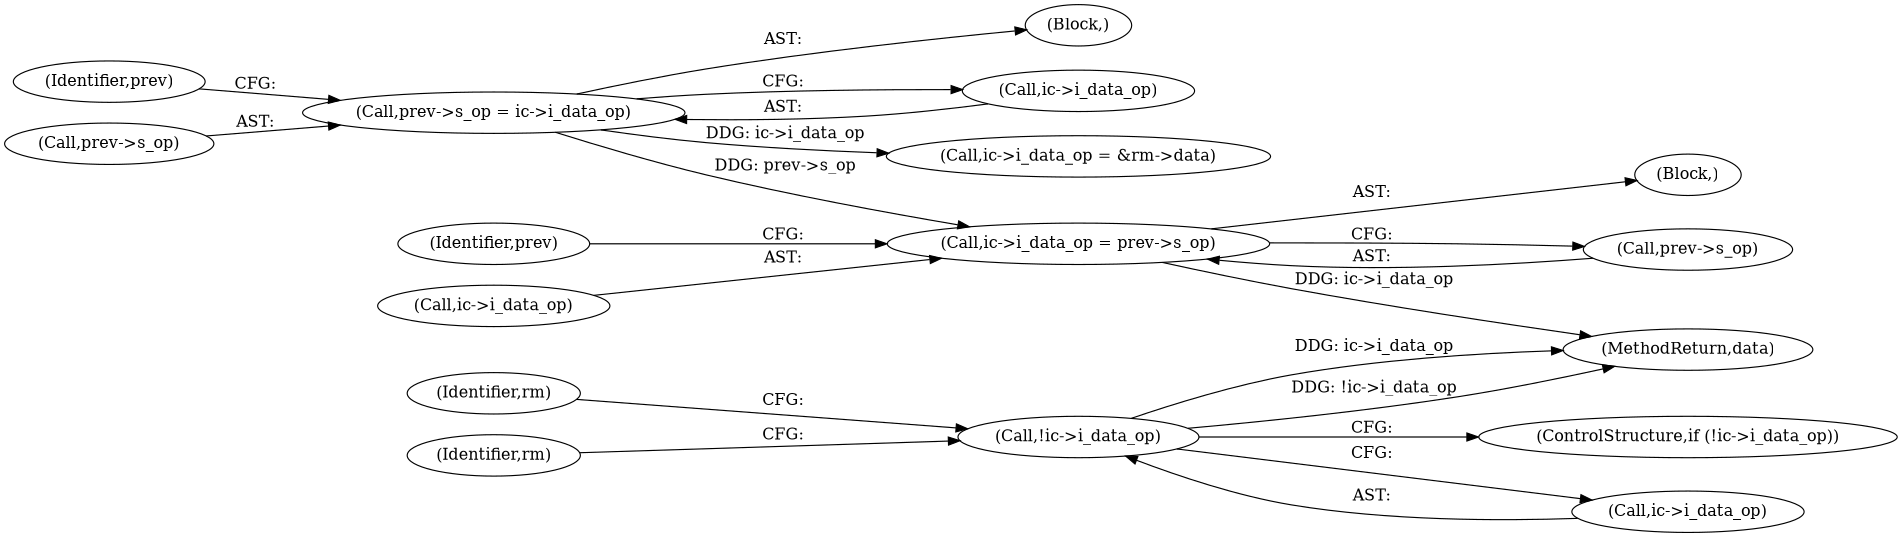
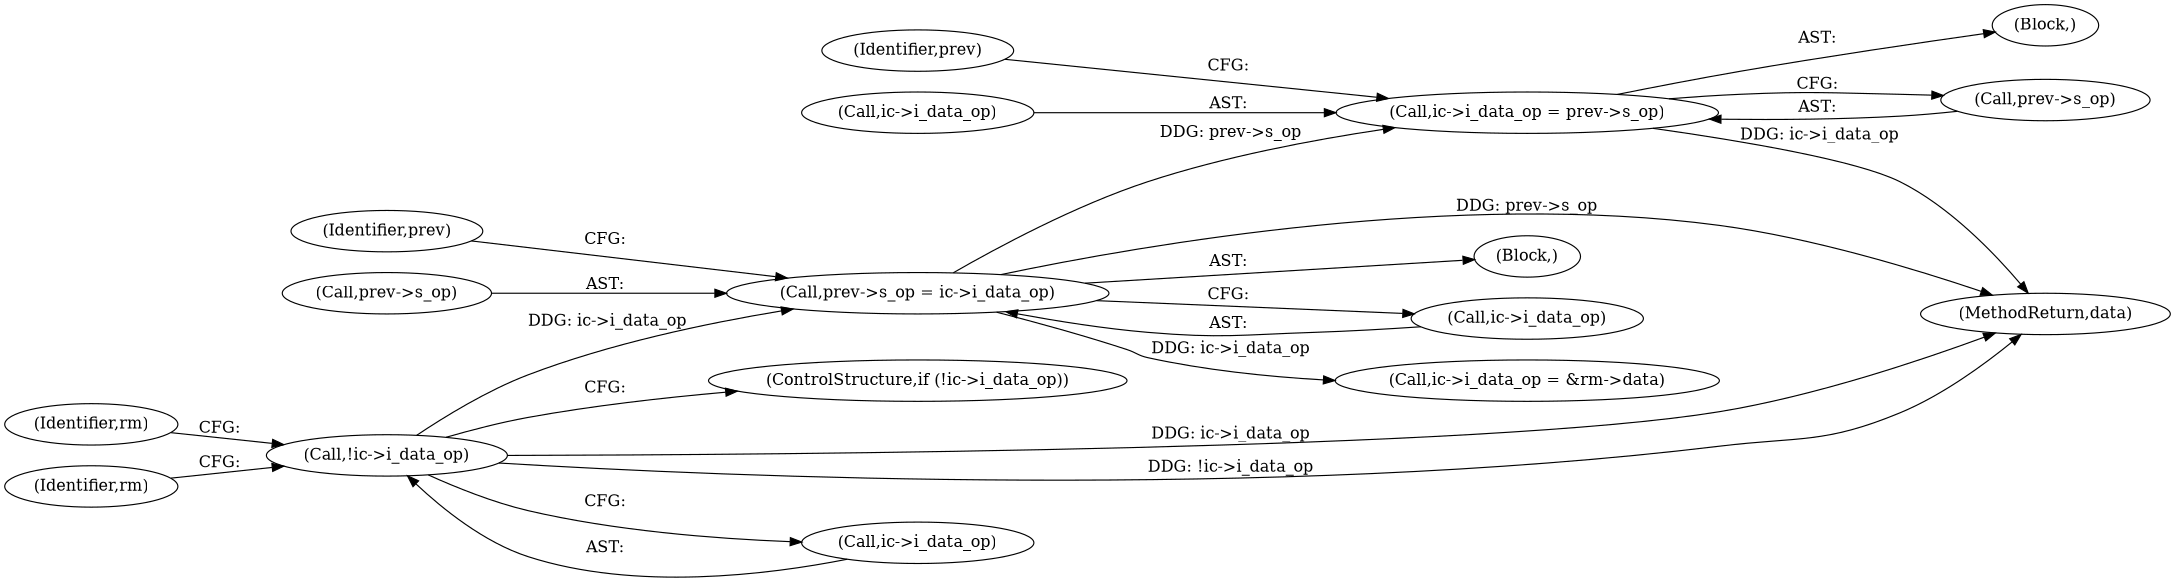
none -> (1493, 215)
none -> (592, 353)
